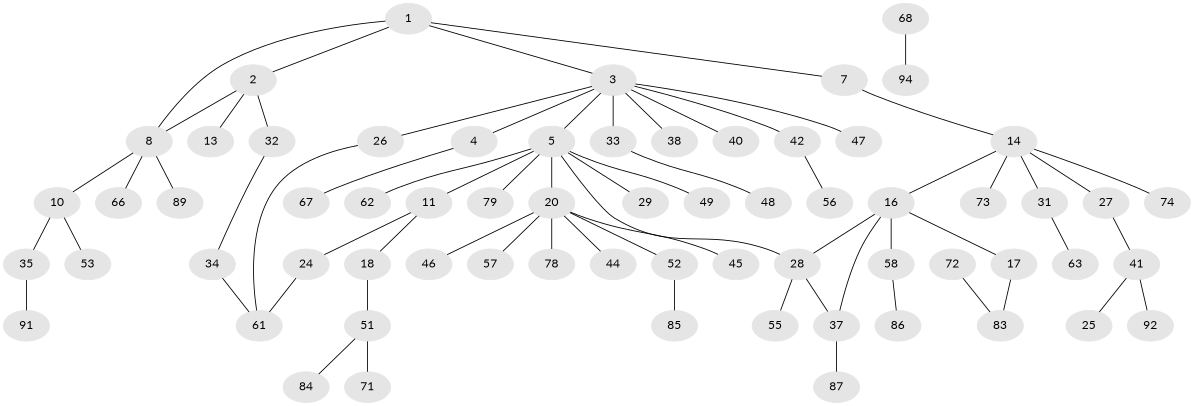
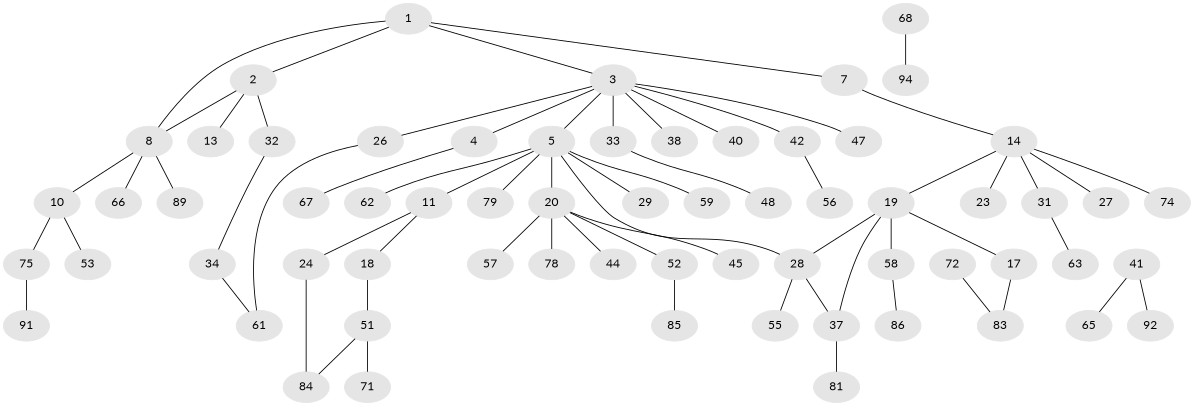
(707, 203) -> (707, 203)
(891, 203) -> (891, 203)
(983, 203) -> (983, 203)
(1121, 234) -> none
(26, 264) -> (26, 264)
(429, 264) -> none
(283, 295) -> (306, 326)
(1089, 326) -> (1089, 326)
(837, 387) -> (837, 387)
